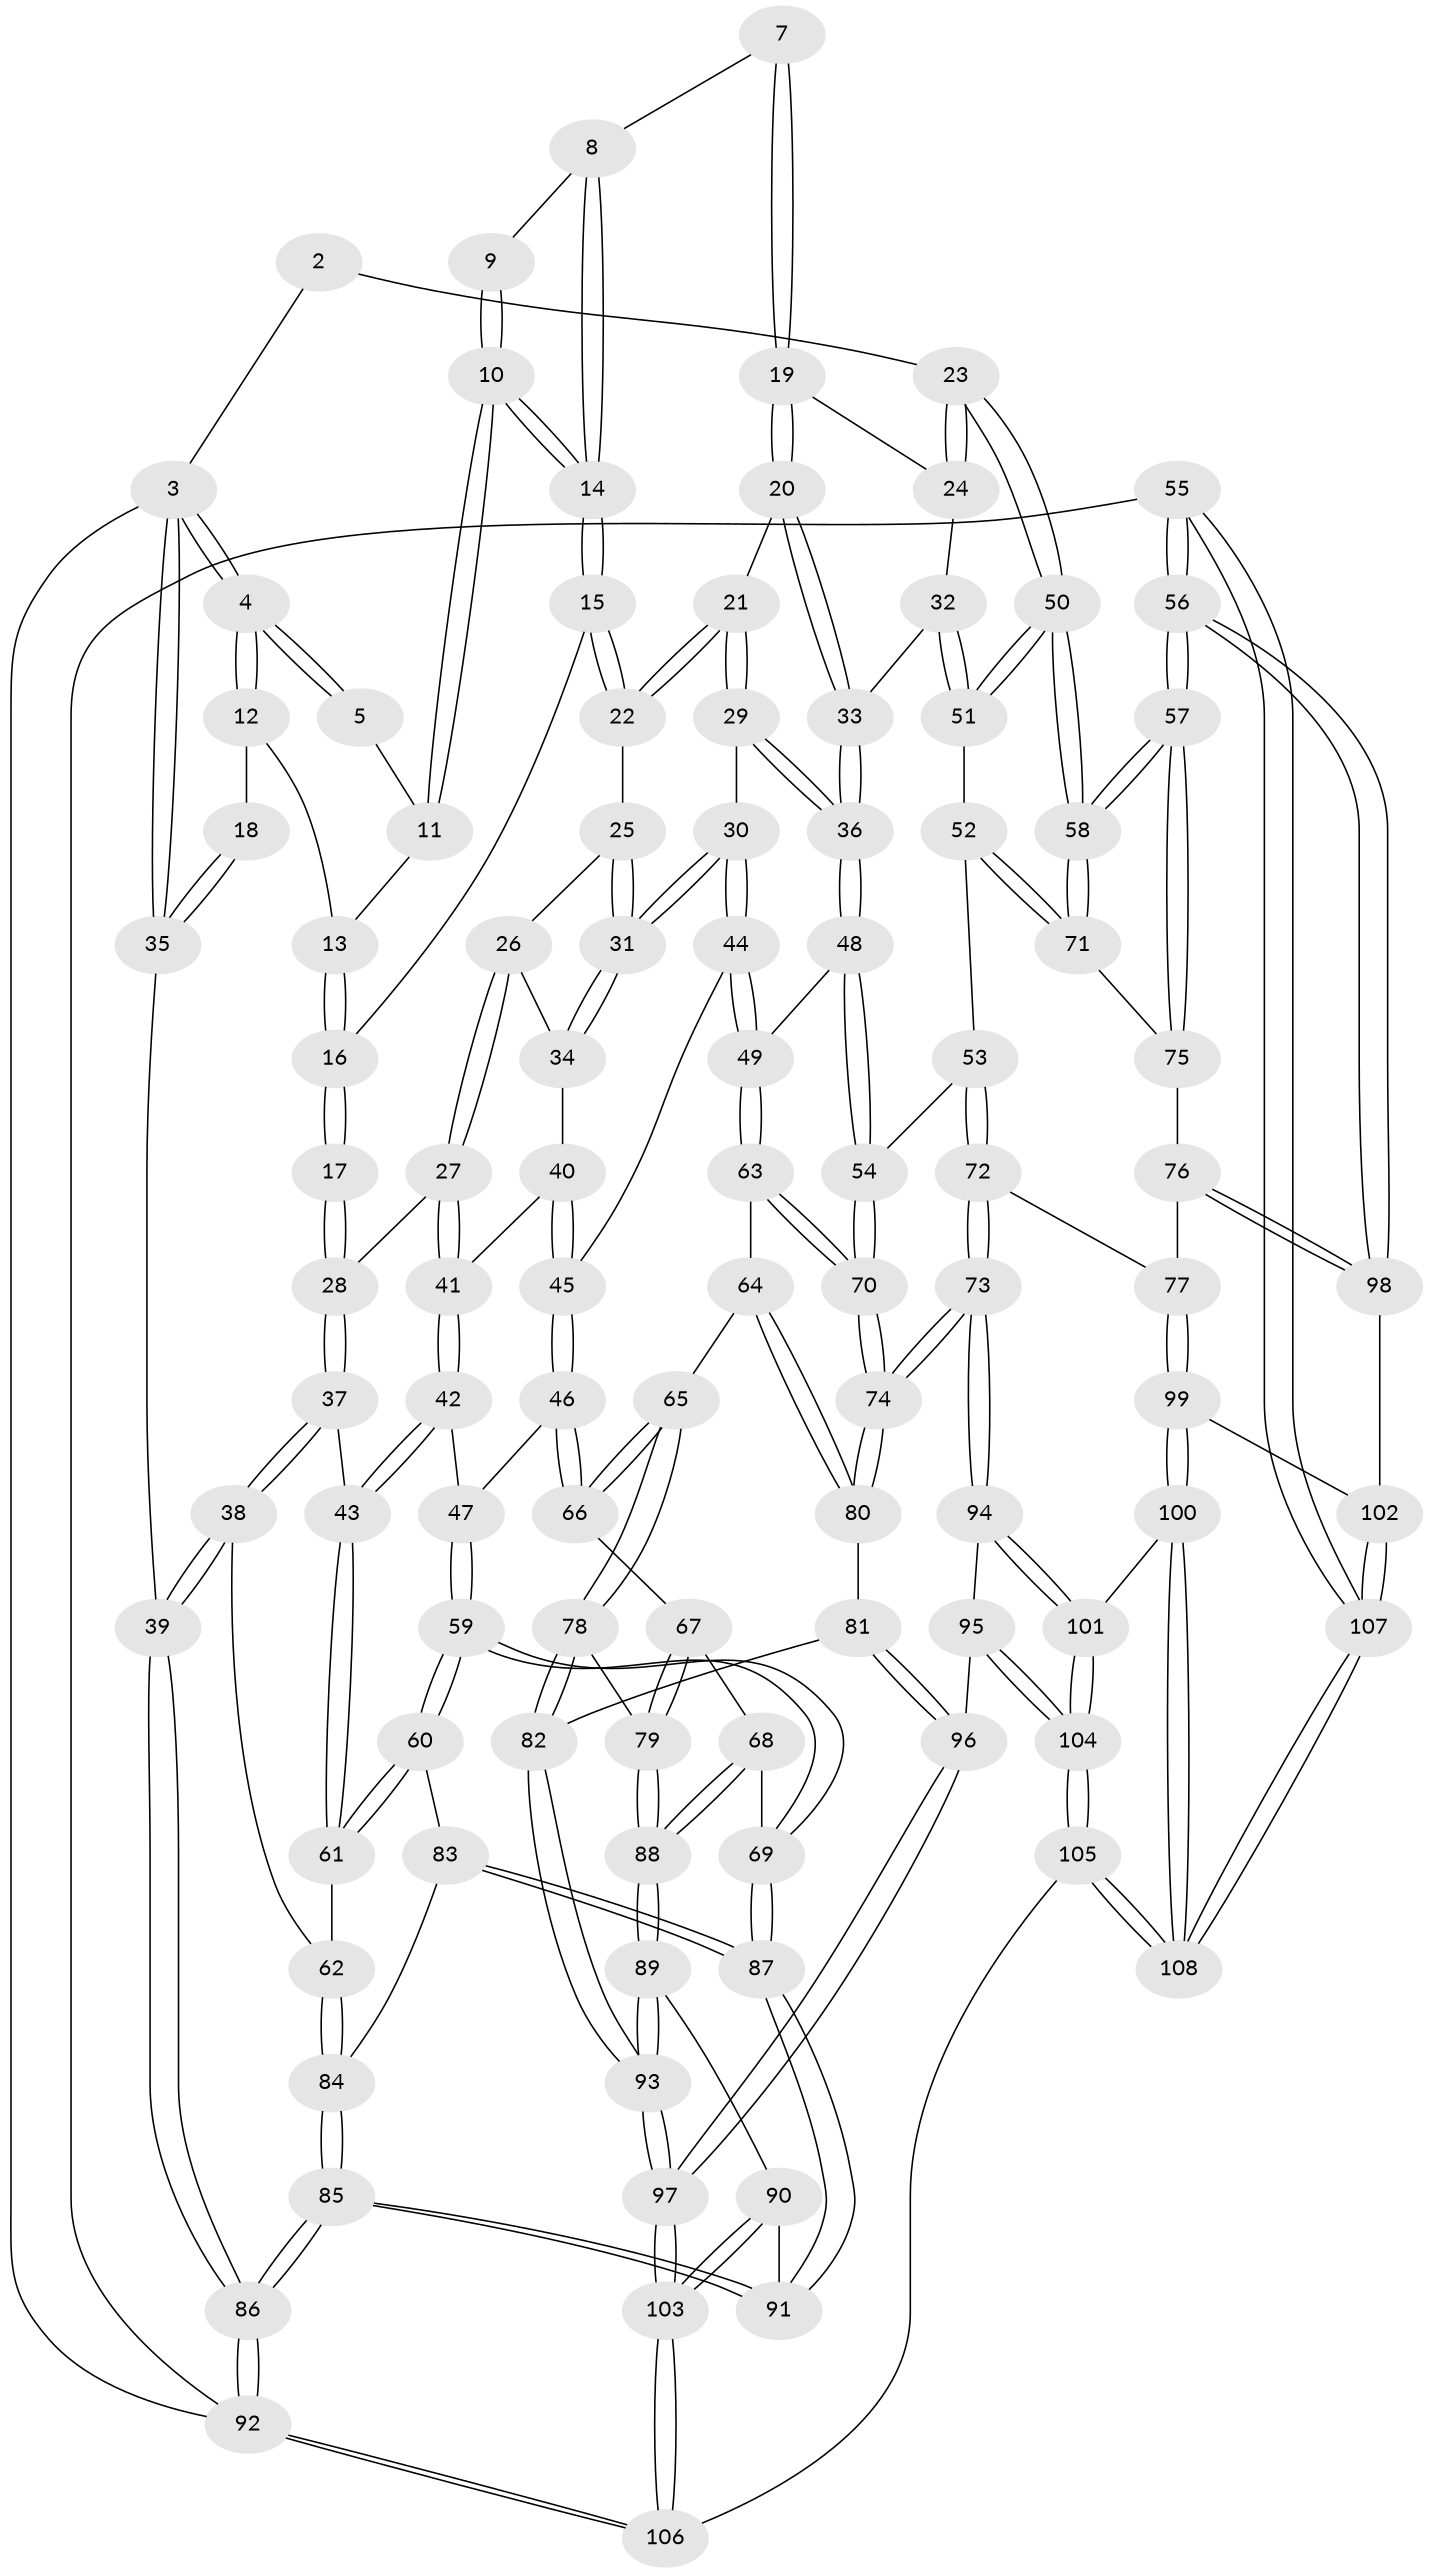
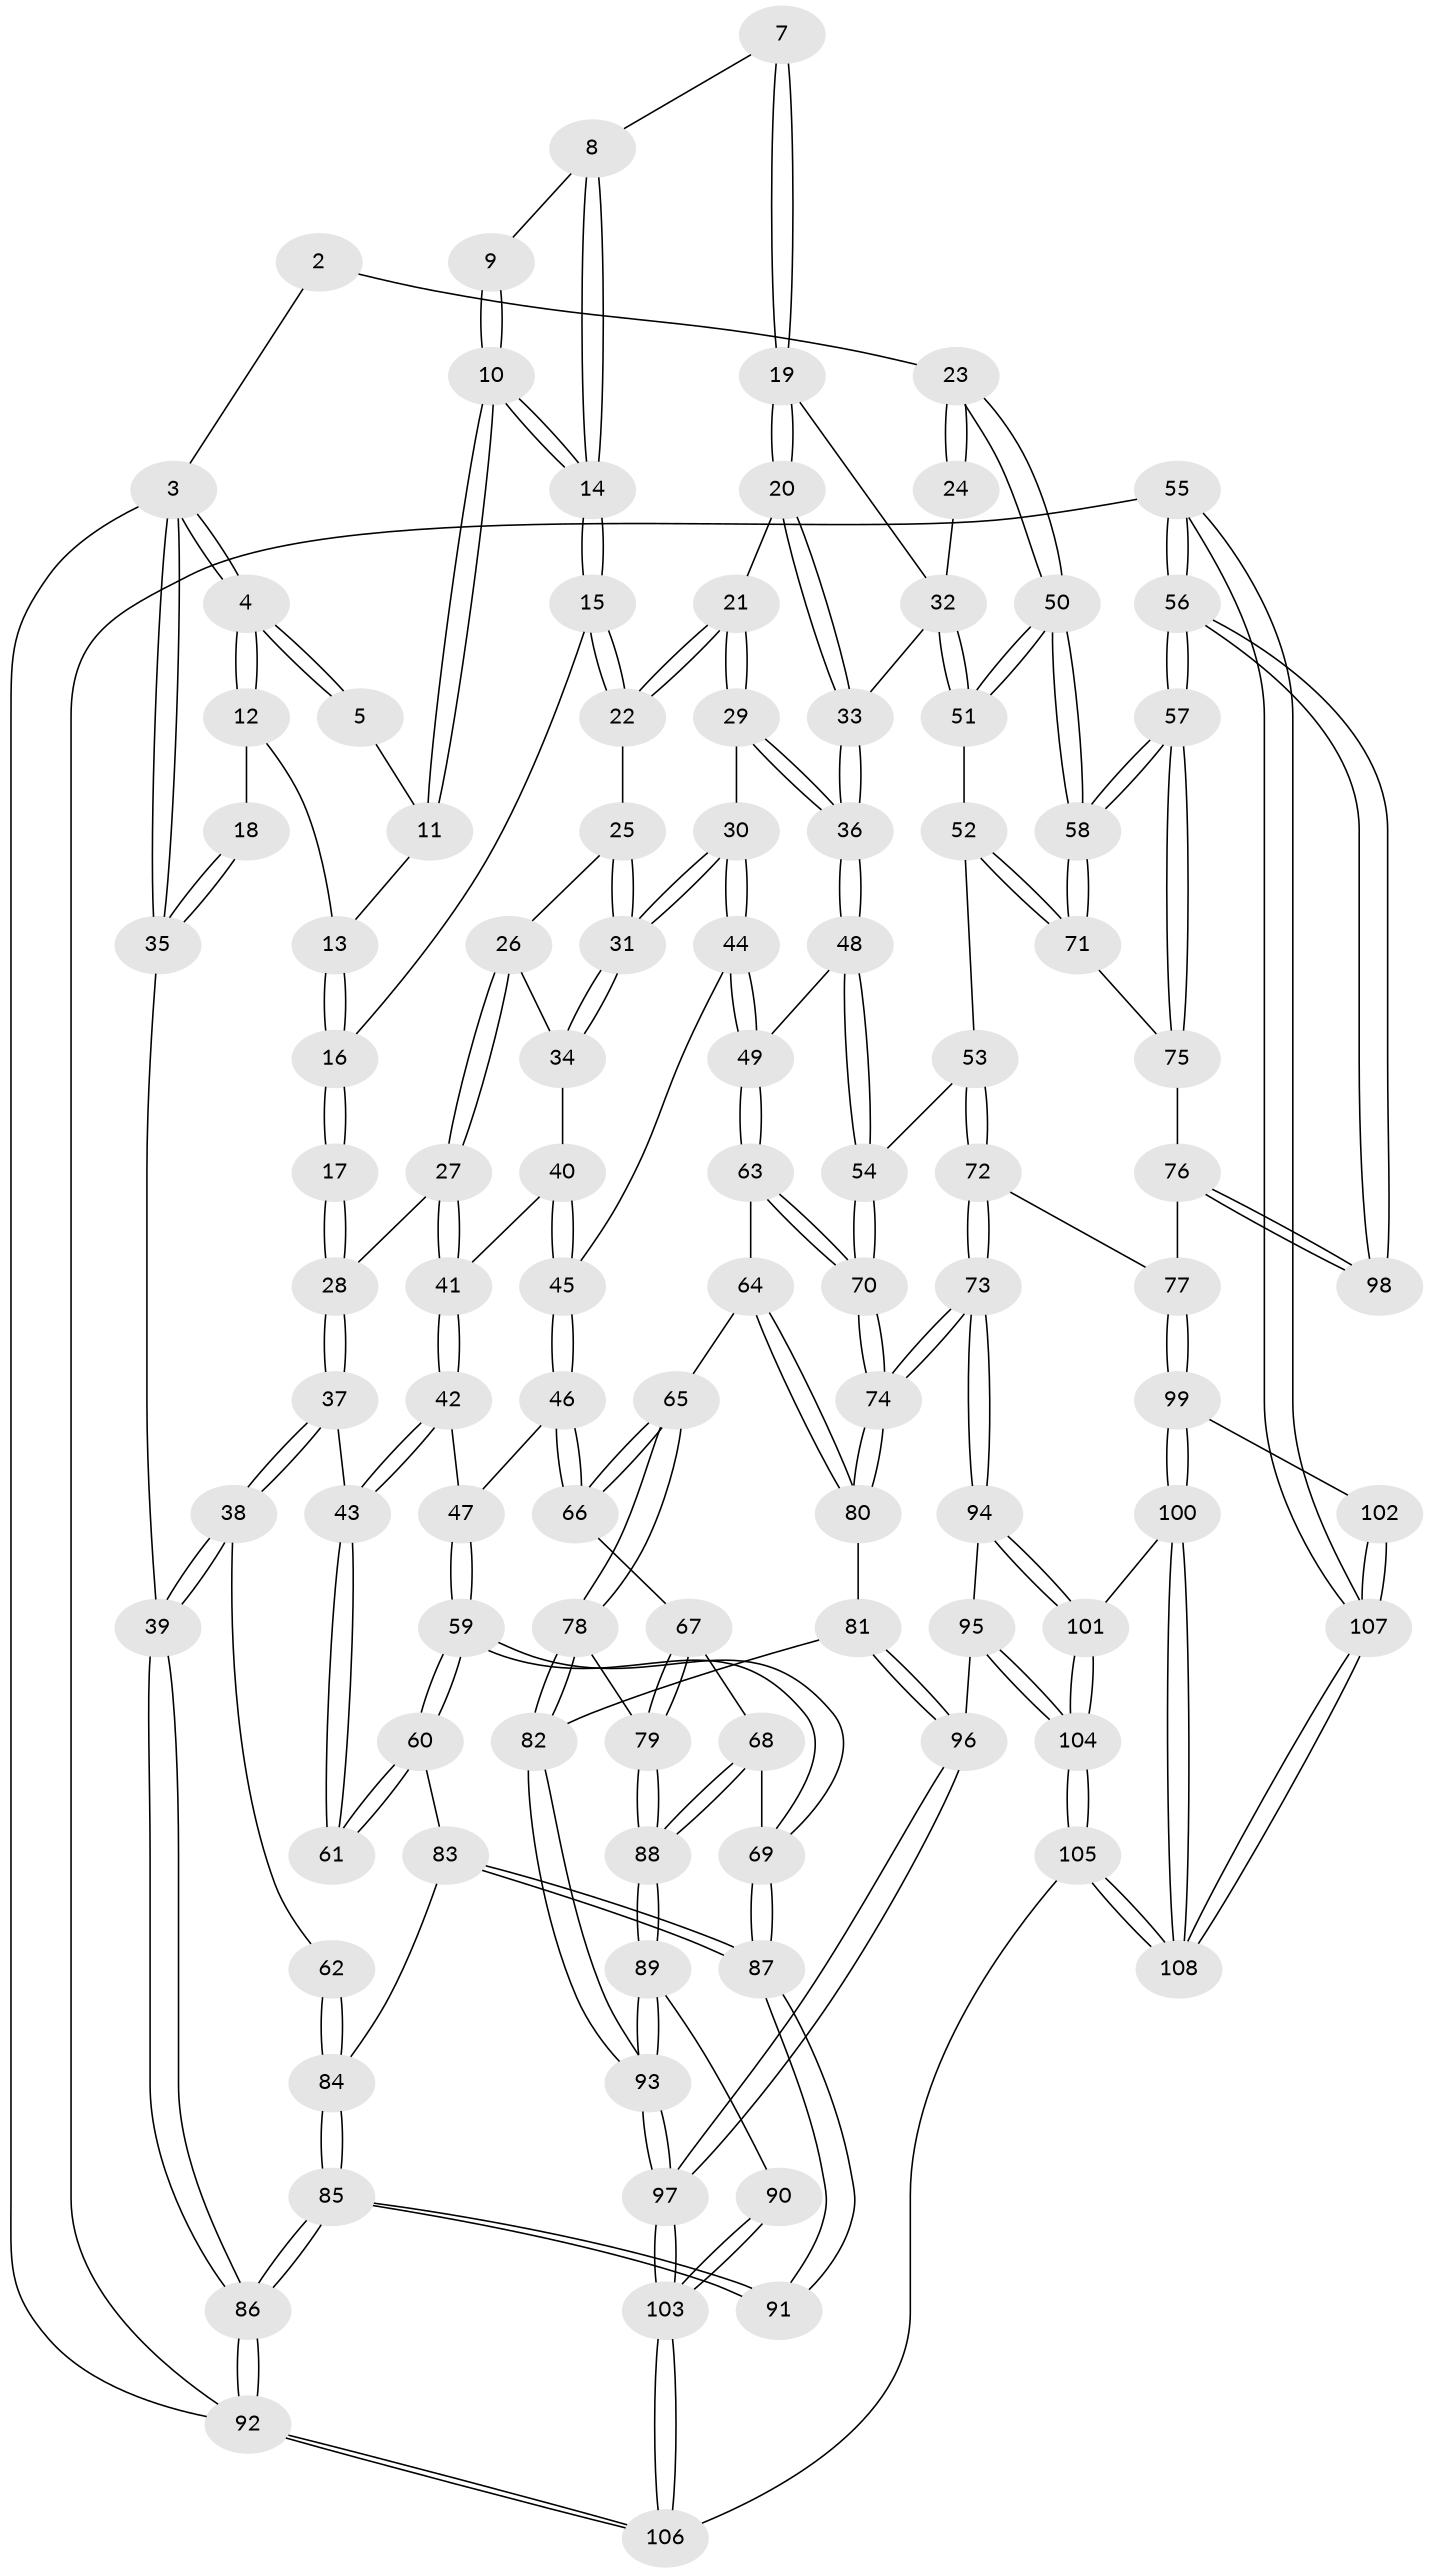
(869, 433) -> (863, 490)
(1380, 1400) -> none
(332, 1913) -> none
(779, 2254) -> none
